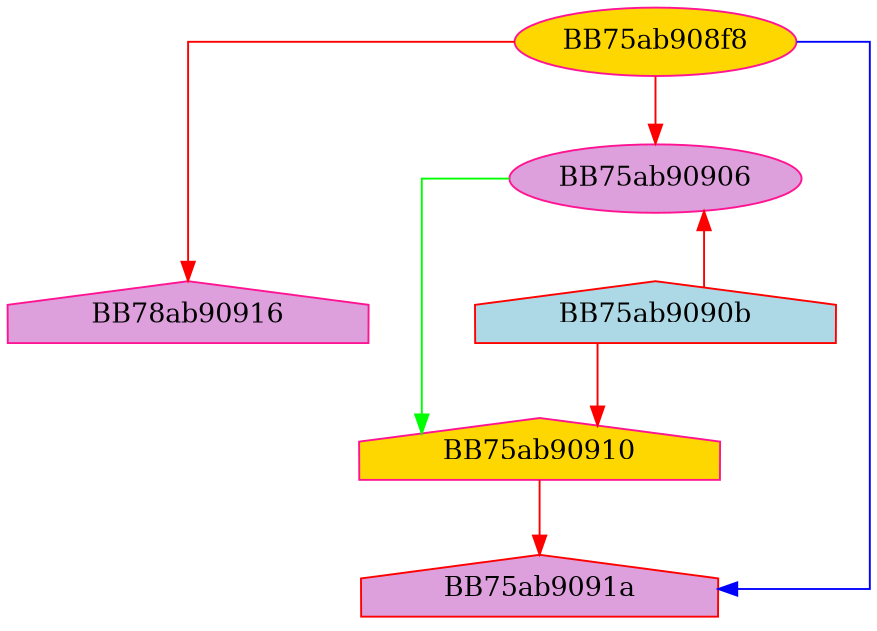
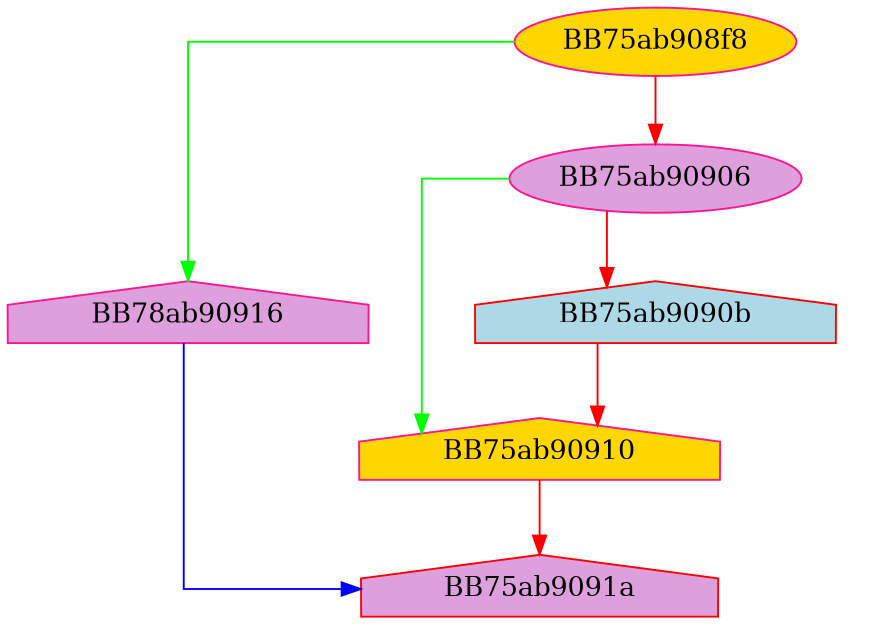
(241, 42) -> (241, 42)
(704, 259) -> (607, 239)
(870, 345) -> (184, 545)
